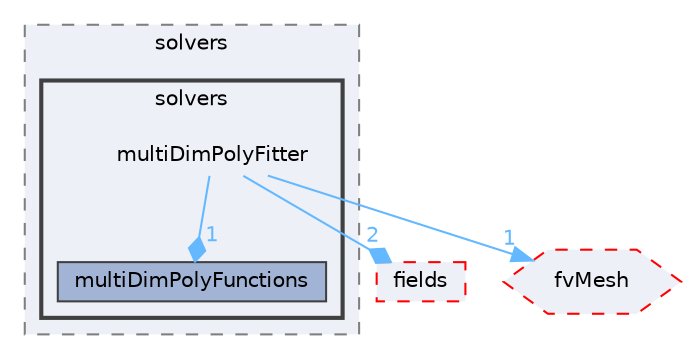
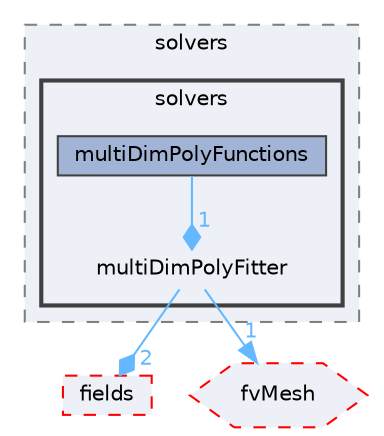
(204, 206) -> (192, 200)
